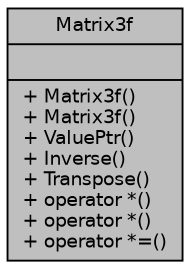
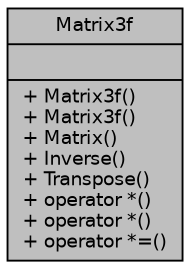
(79, 138) -> (71, 138)
